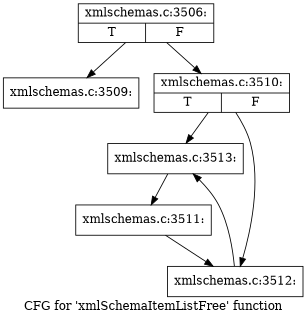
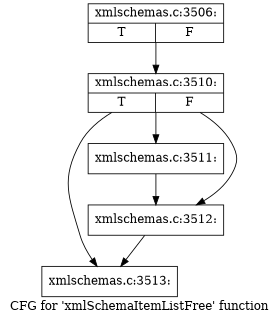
(71, 93) -> none
(161, 186) -> (156, 124)
